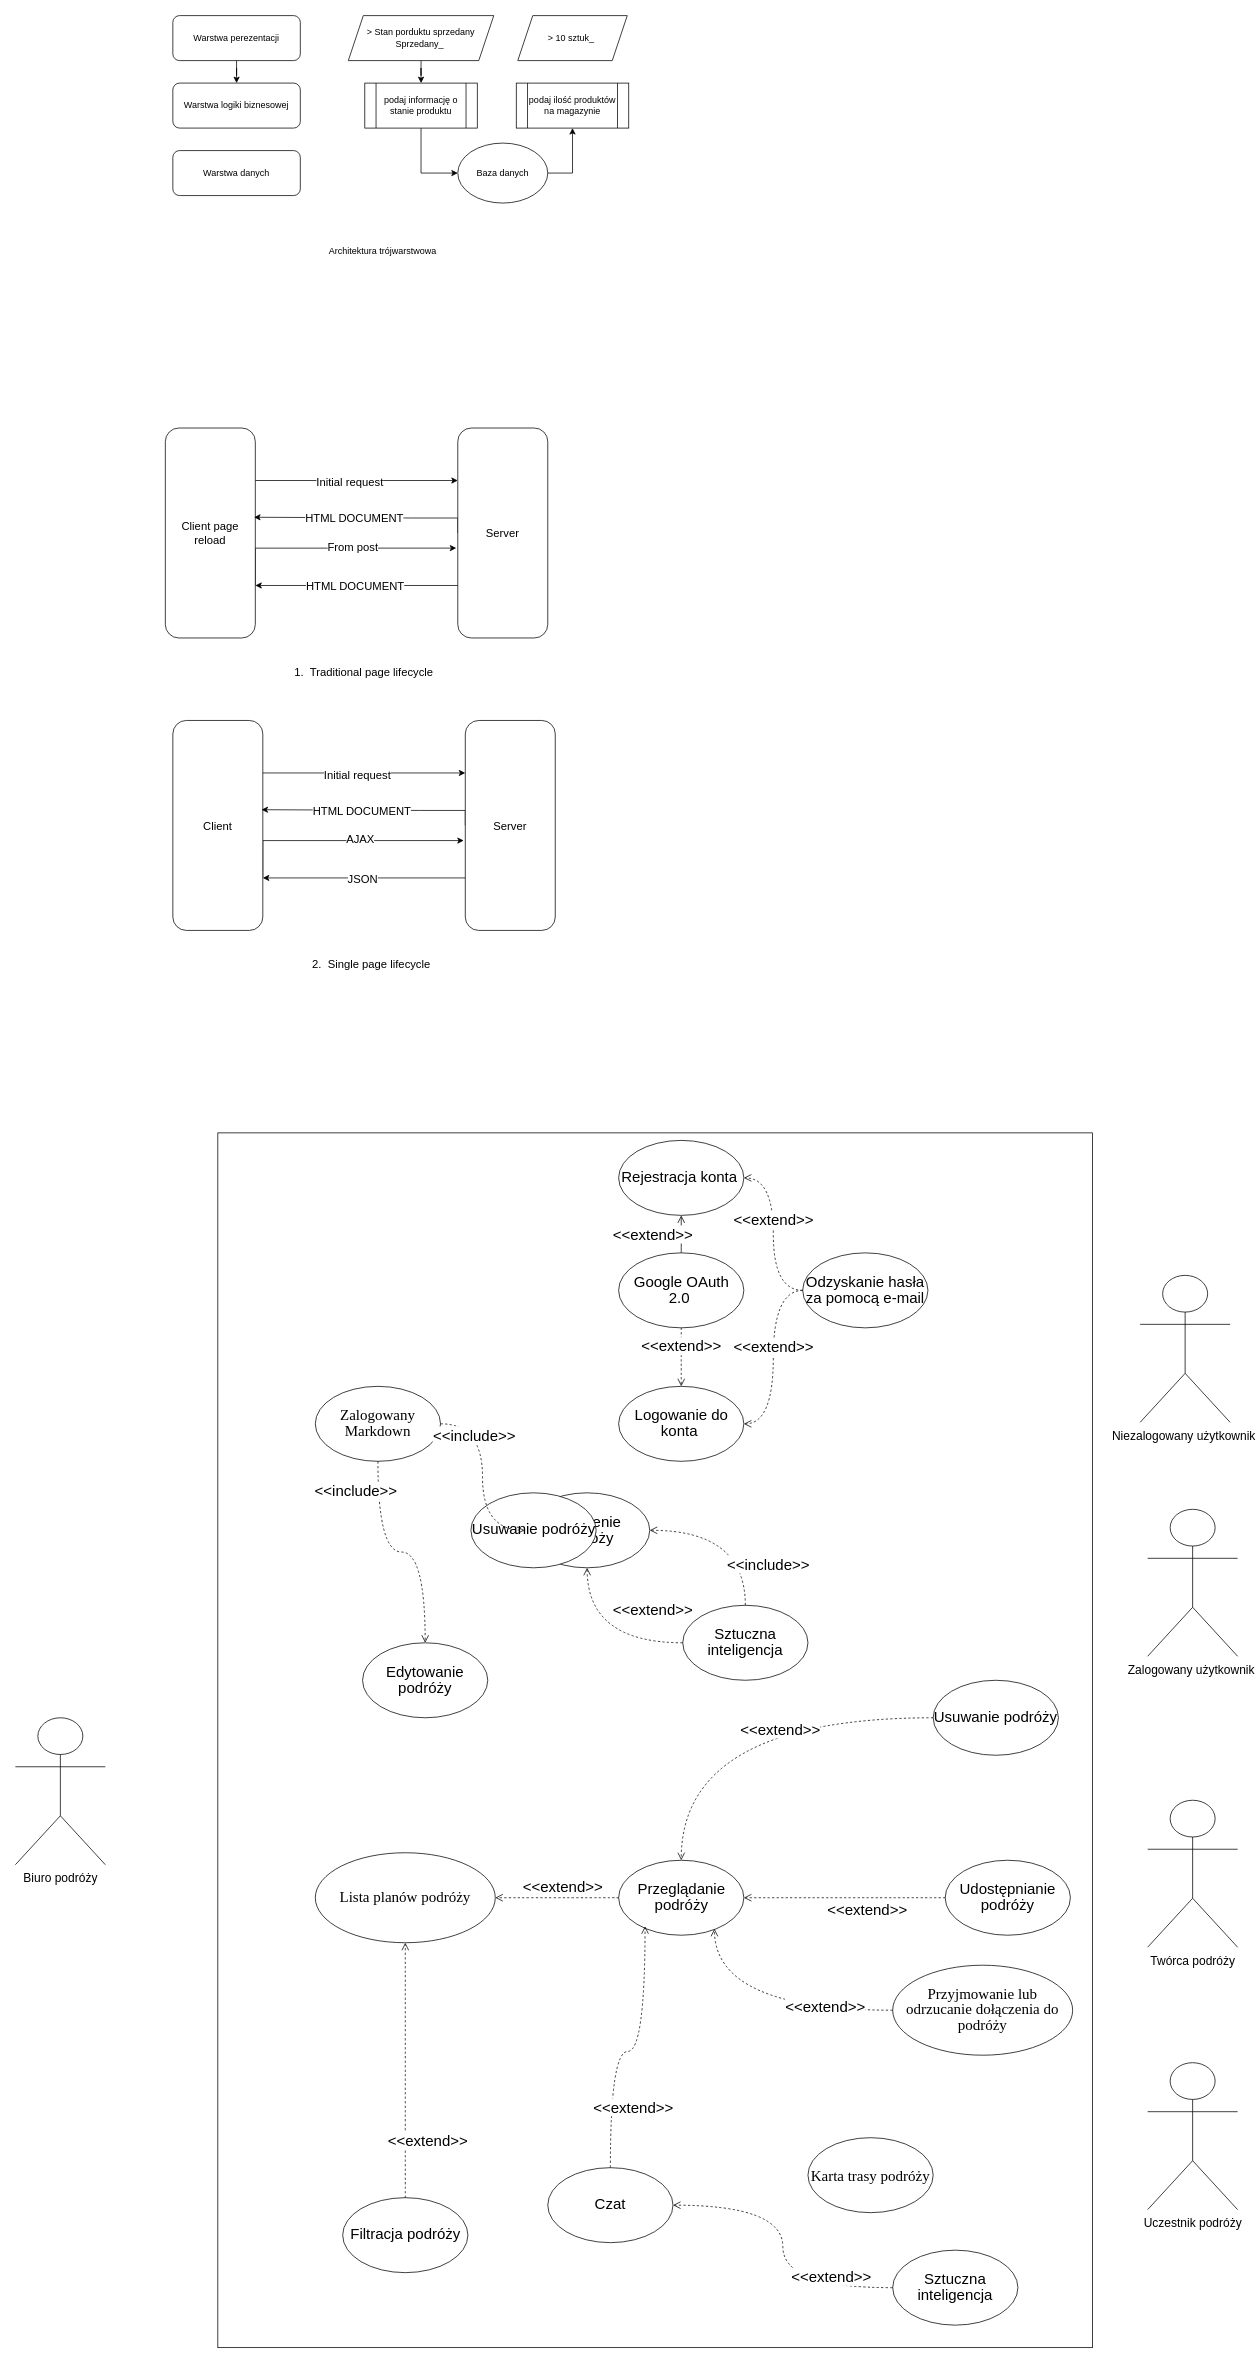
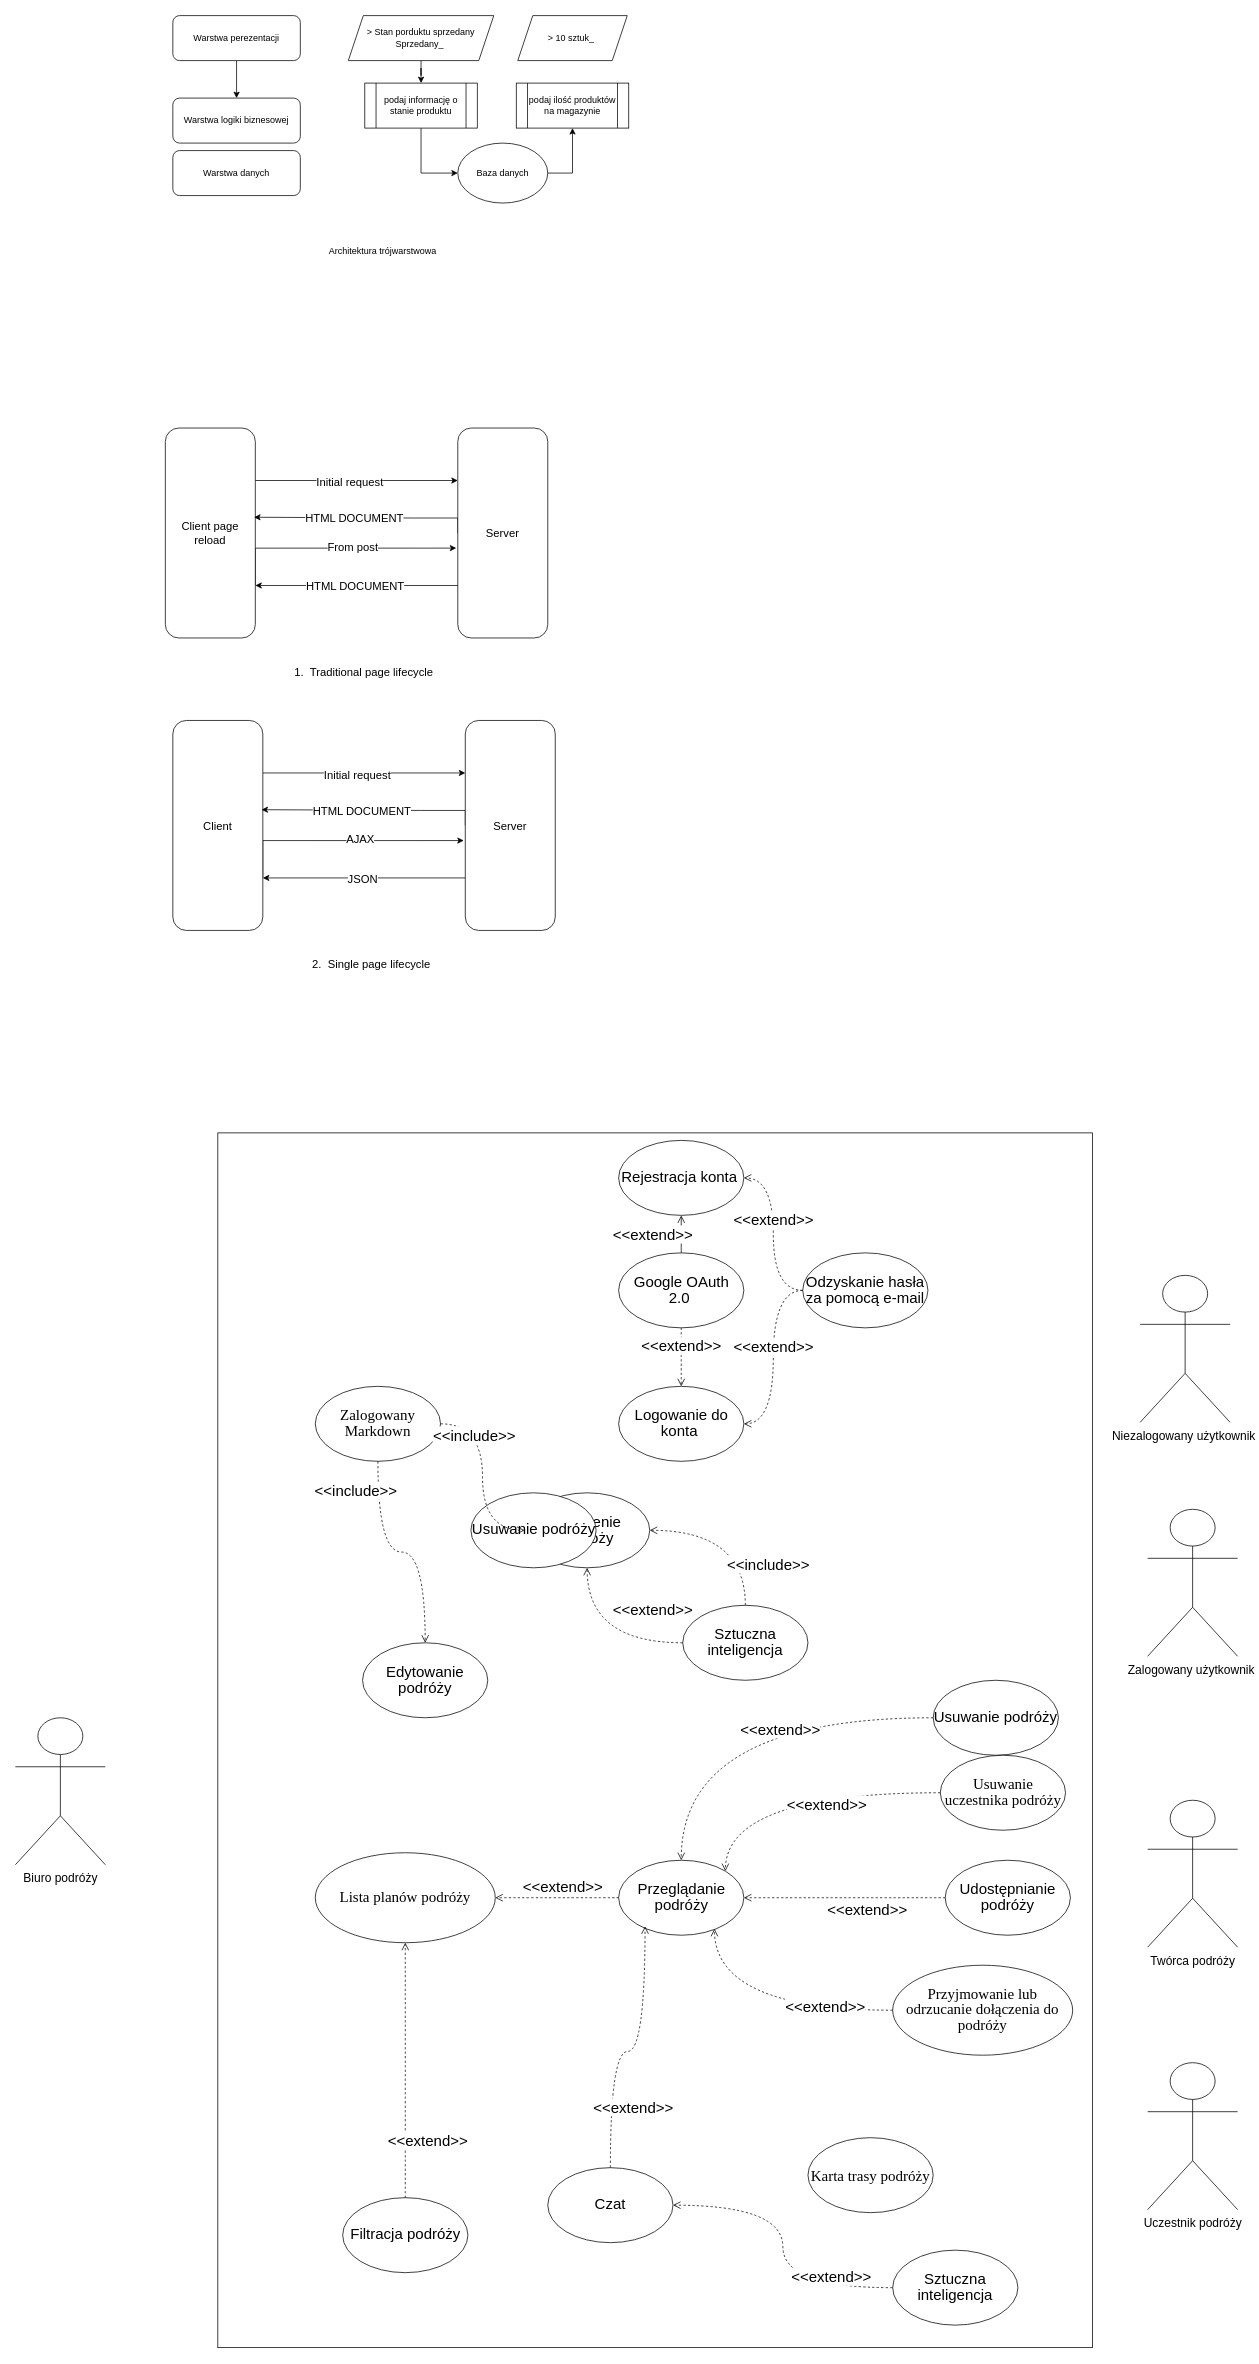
(237, 105) -> (237, 120)
none -> (1003, 1793)
none -> (802, 1805)
